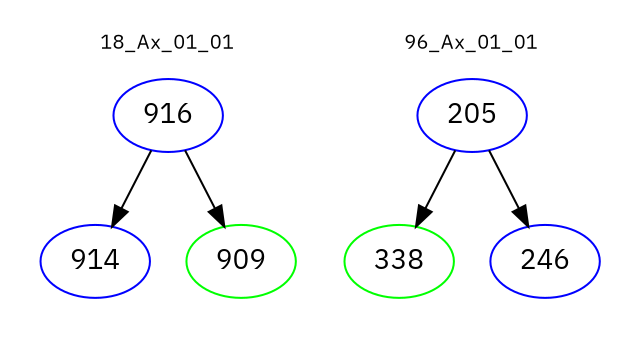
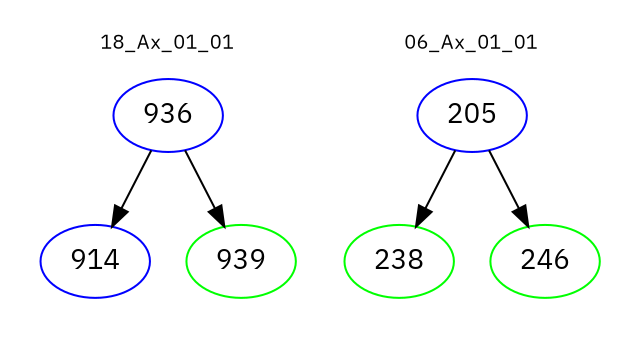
(472, 44) -> (472, 44)
(168, 116) -> (168, 116)
(241, 261) -> (241, 261)
(399, 261) -> (399, 261)
(545, 261) -> (545, 261)
